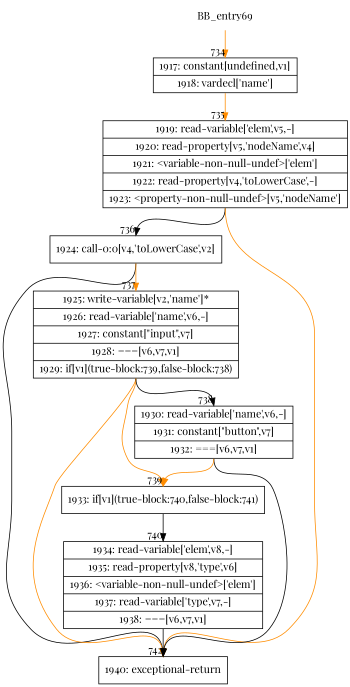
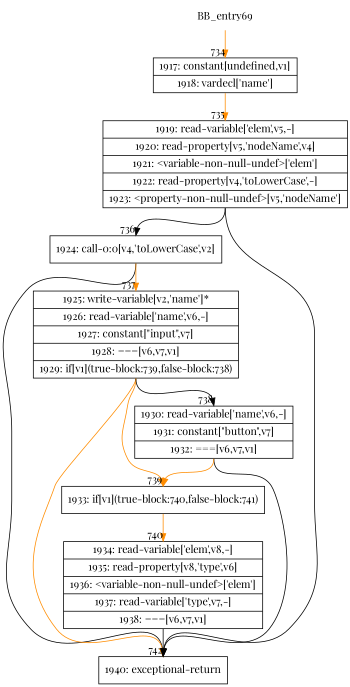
(315, 473) -> (315, 473)
(163, 524) -> (163, 524)
